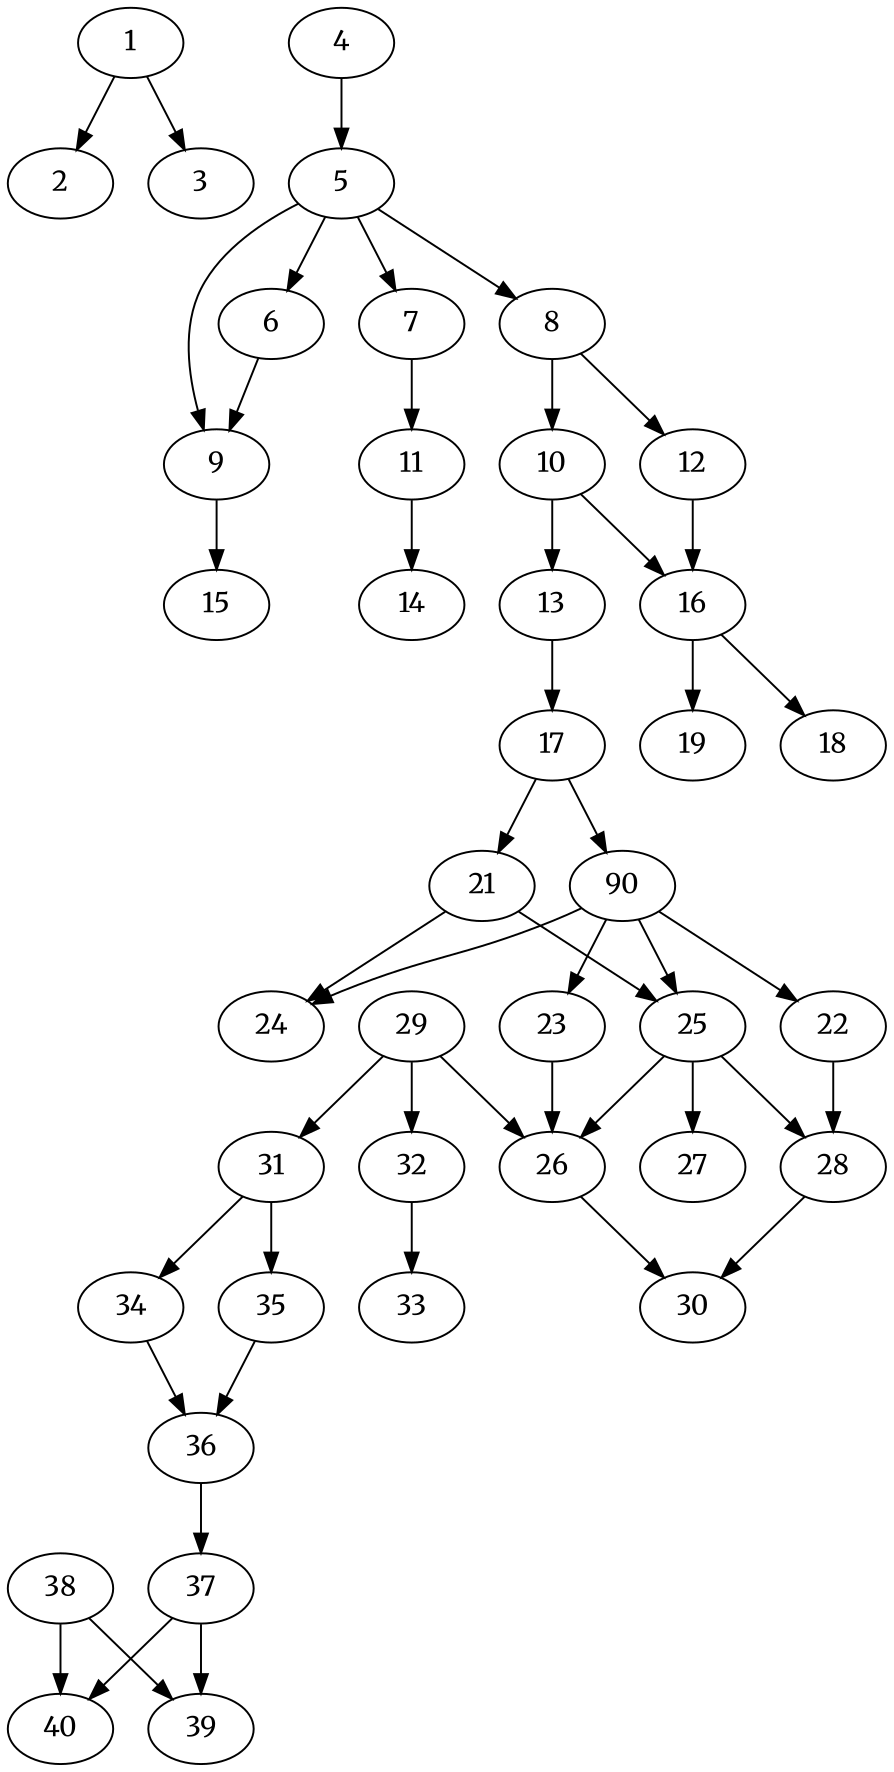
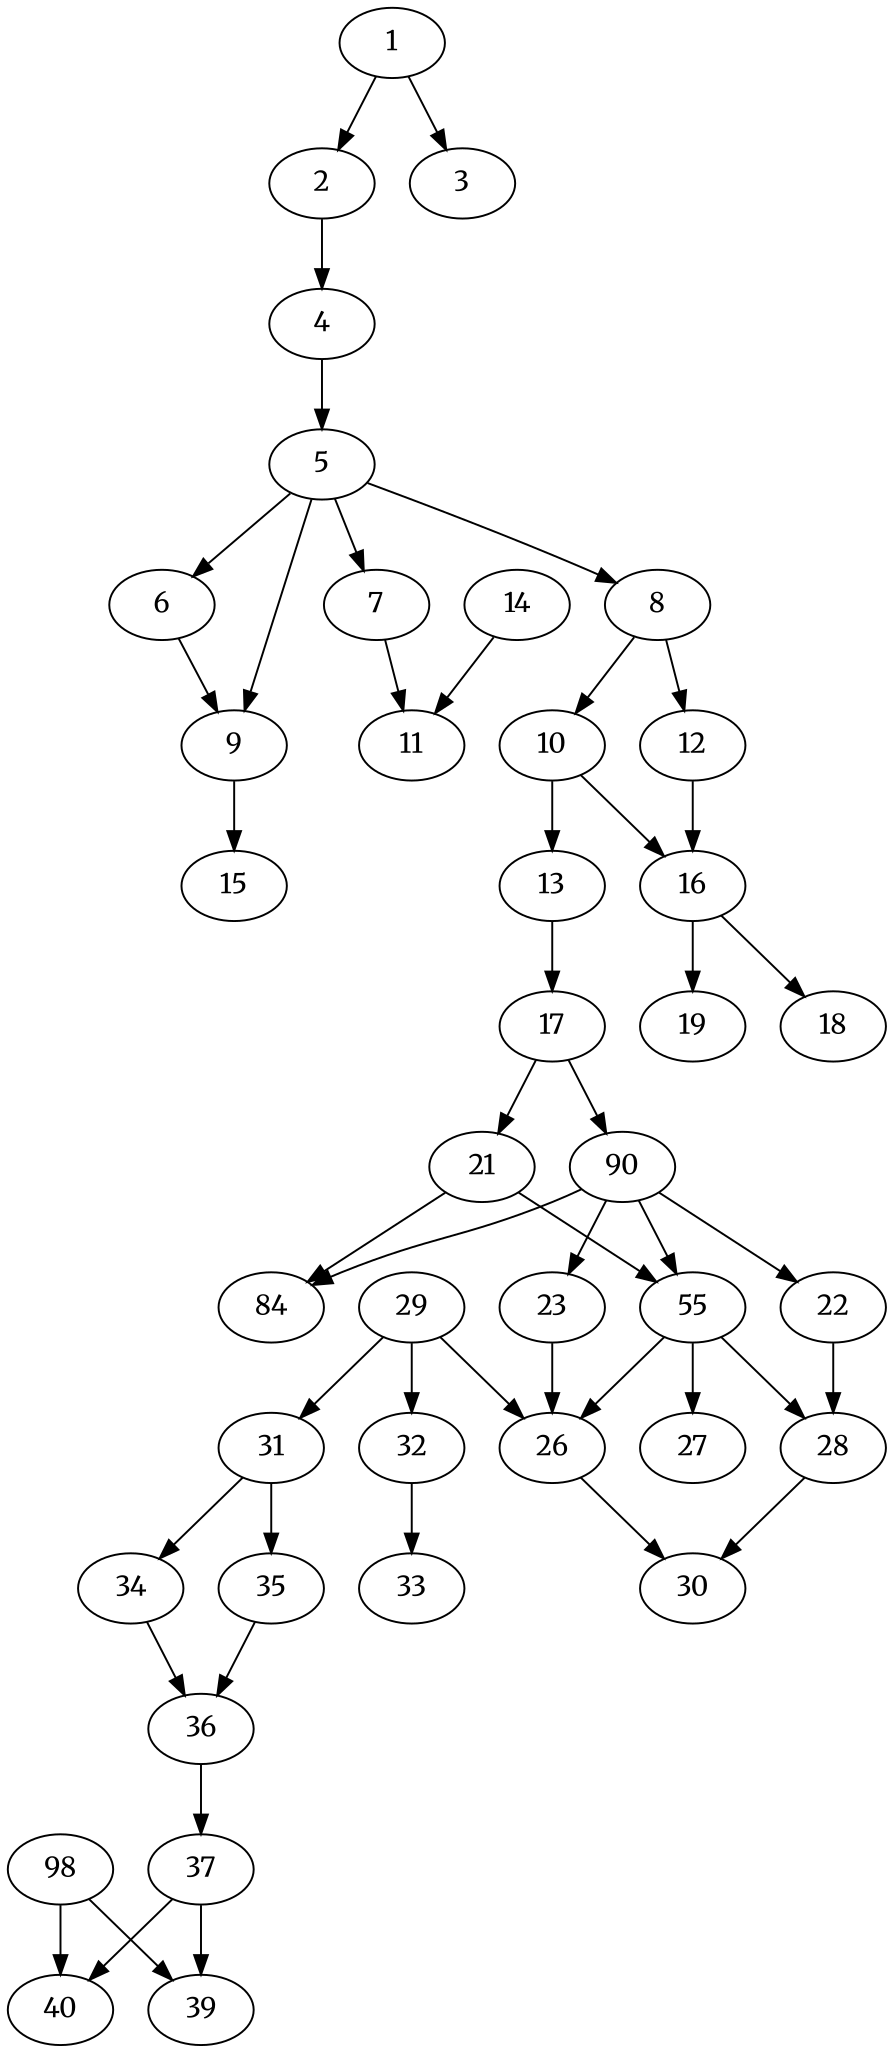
none -> (322, 244)
(412, 525) -> (471, 667)
(271, 1026) -> (271, 1307)
(693, 1026) -> (693, 1307)
(60, 1588) -> (60, 1869)
